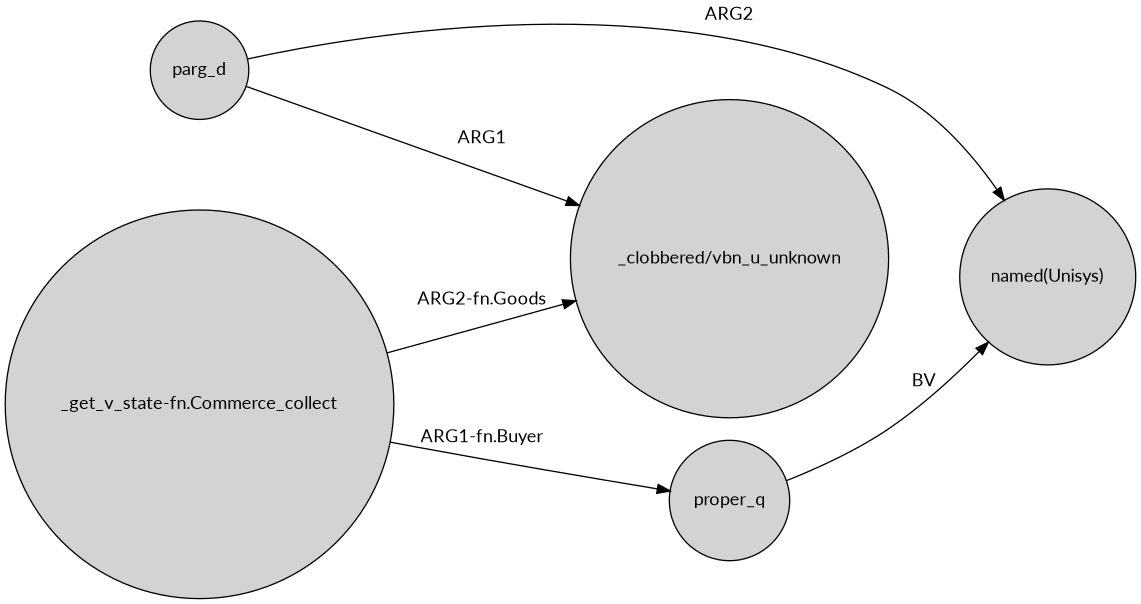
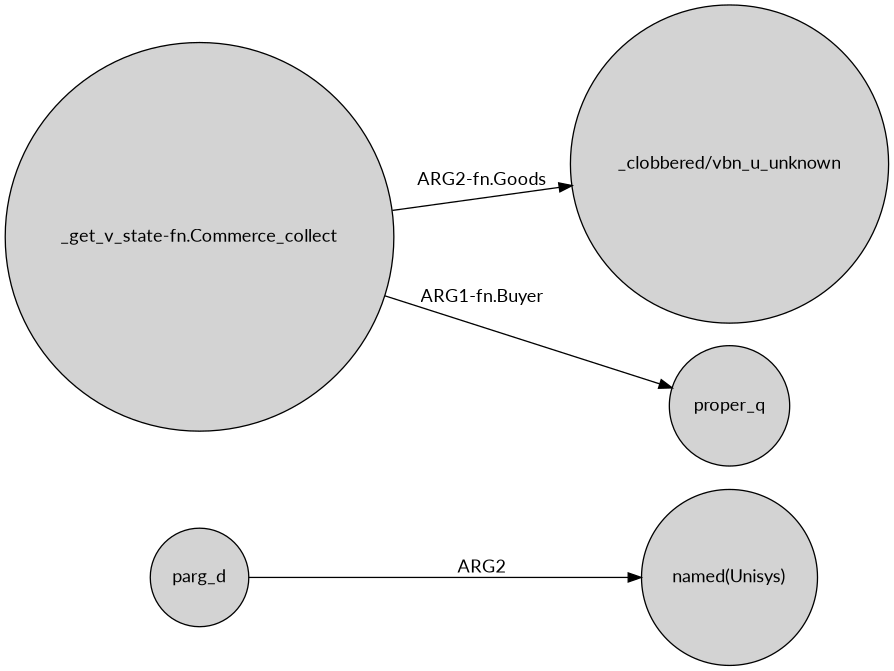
(407, 144) -> none
(890, 428) -> none
